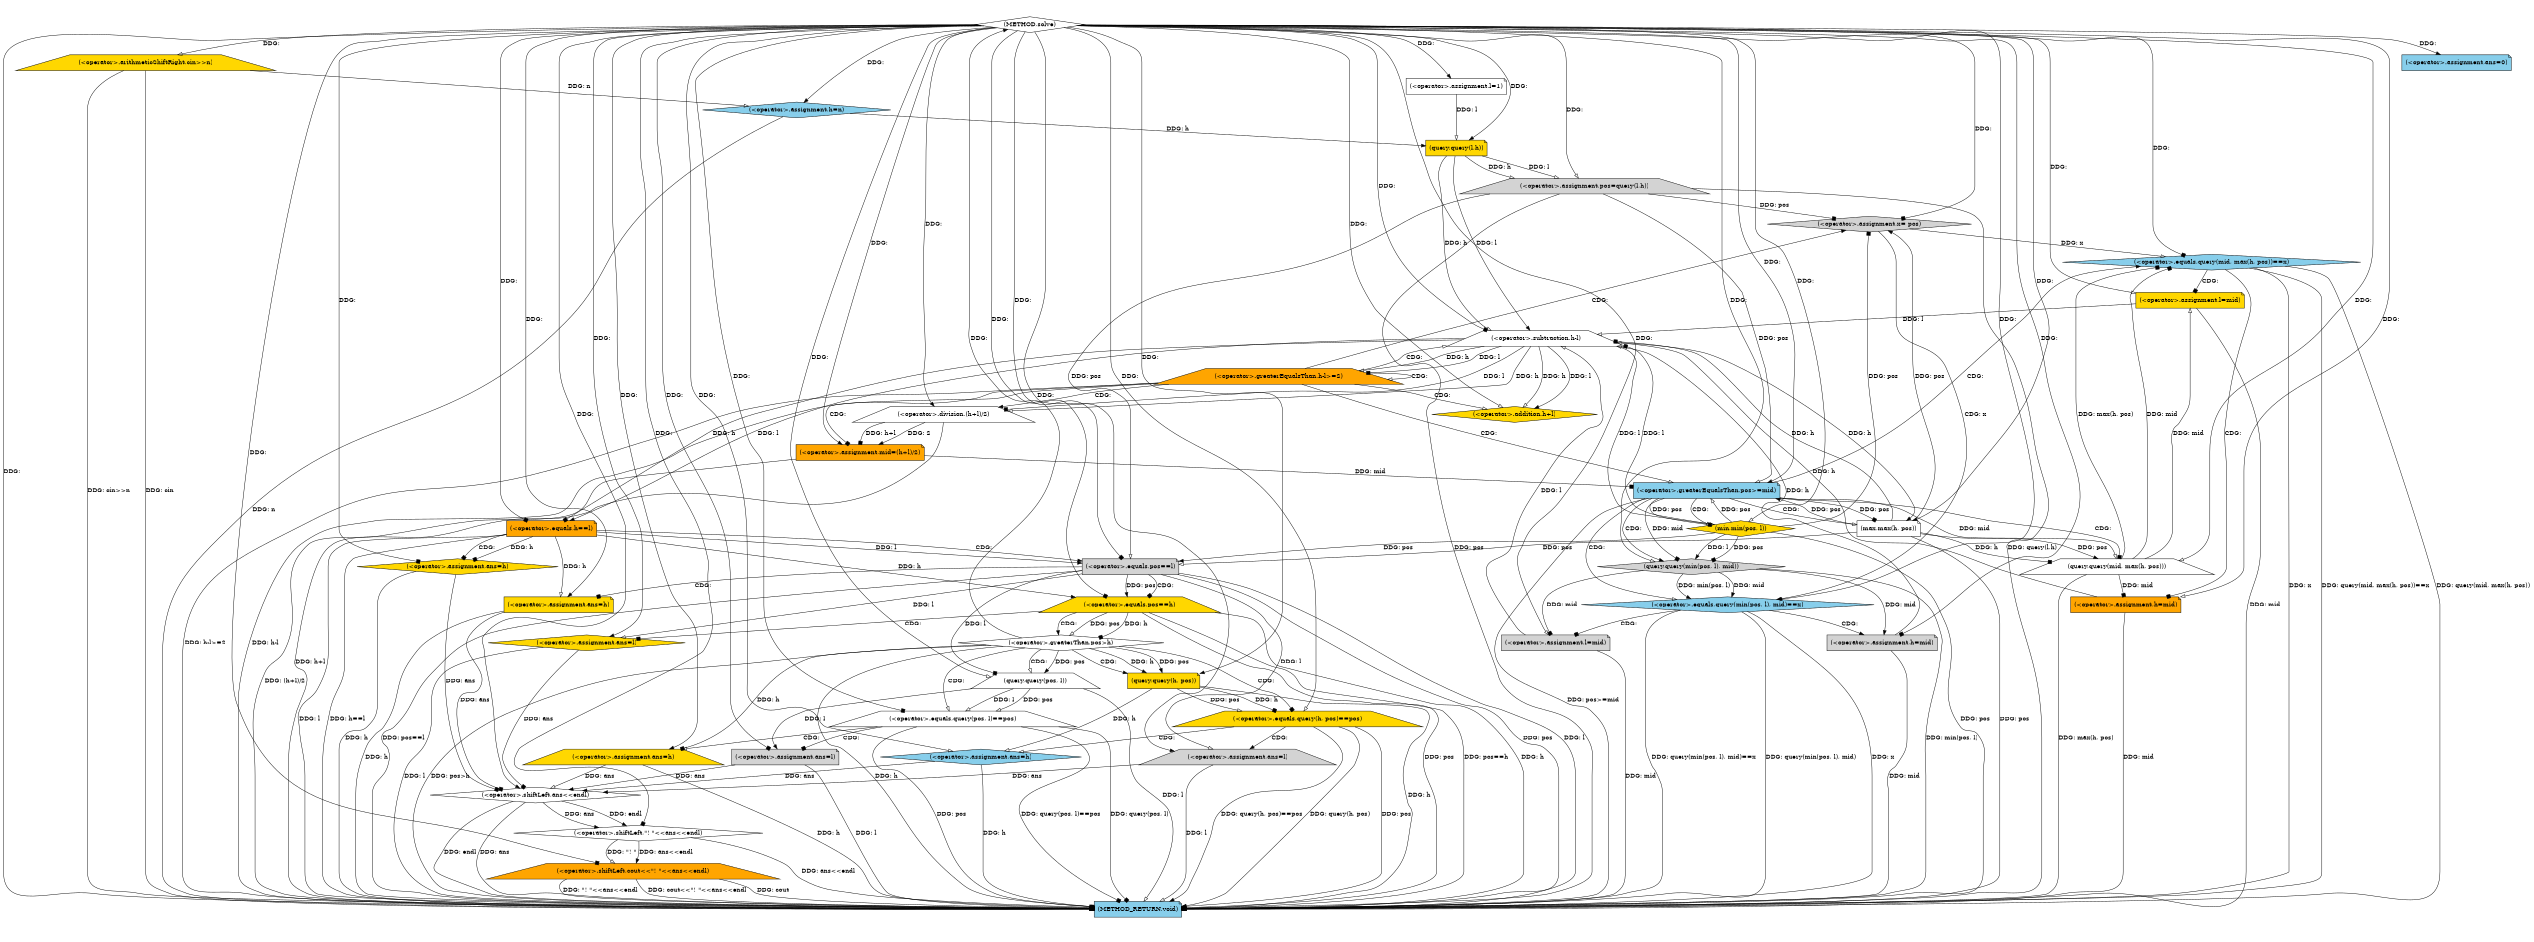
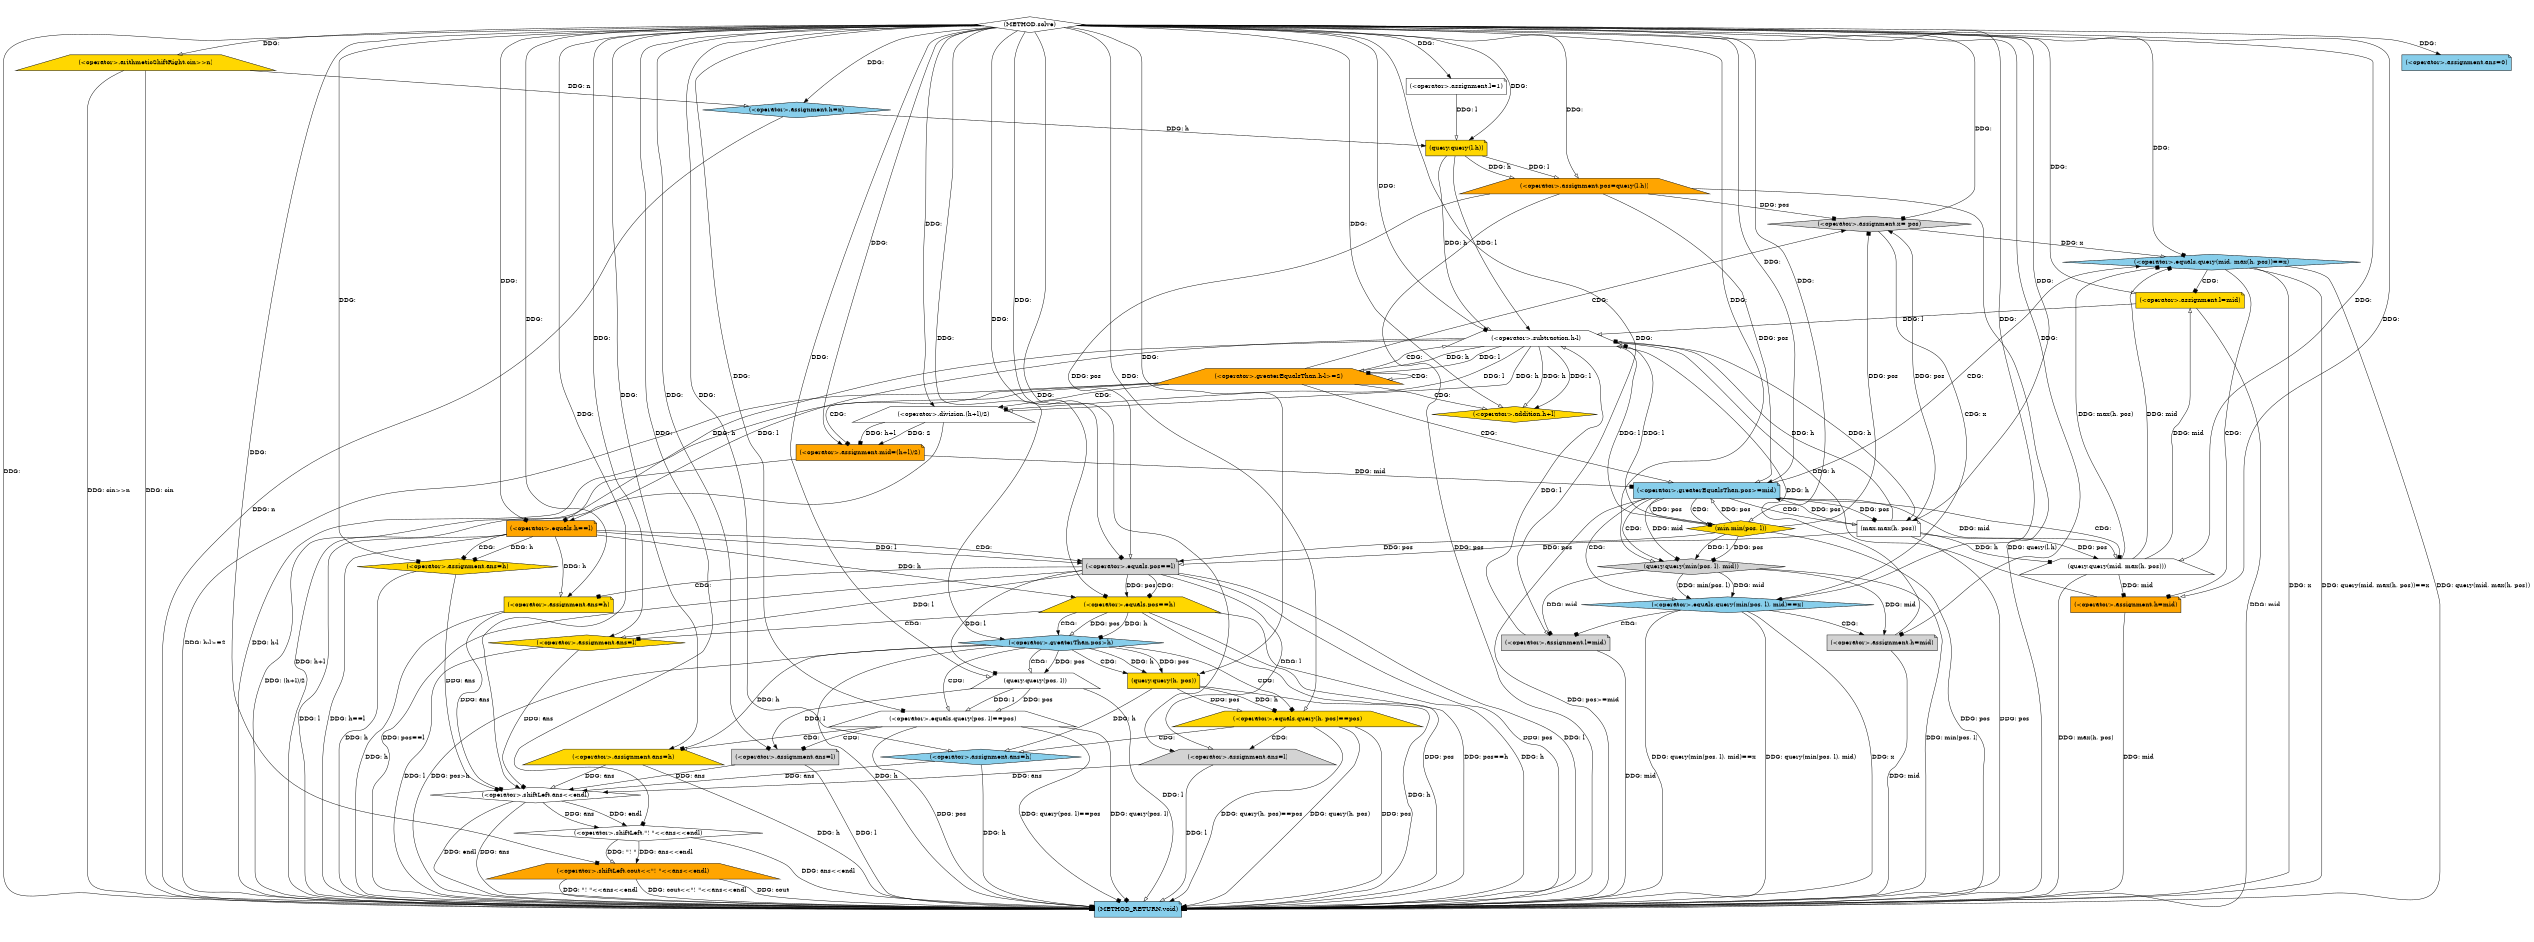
(1585, 186) -> (1585, 186)
(998, 388) -> (936, 375)
(1061, 643) -> (1061, 643)
